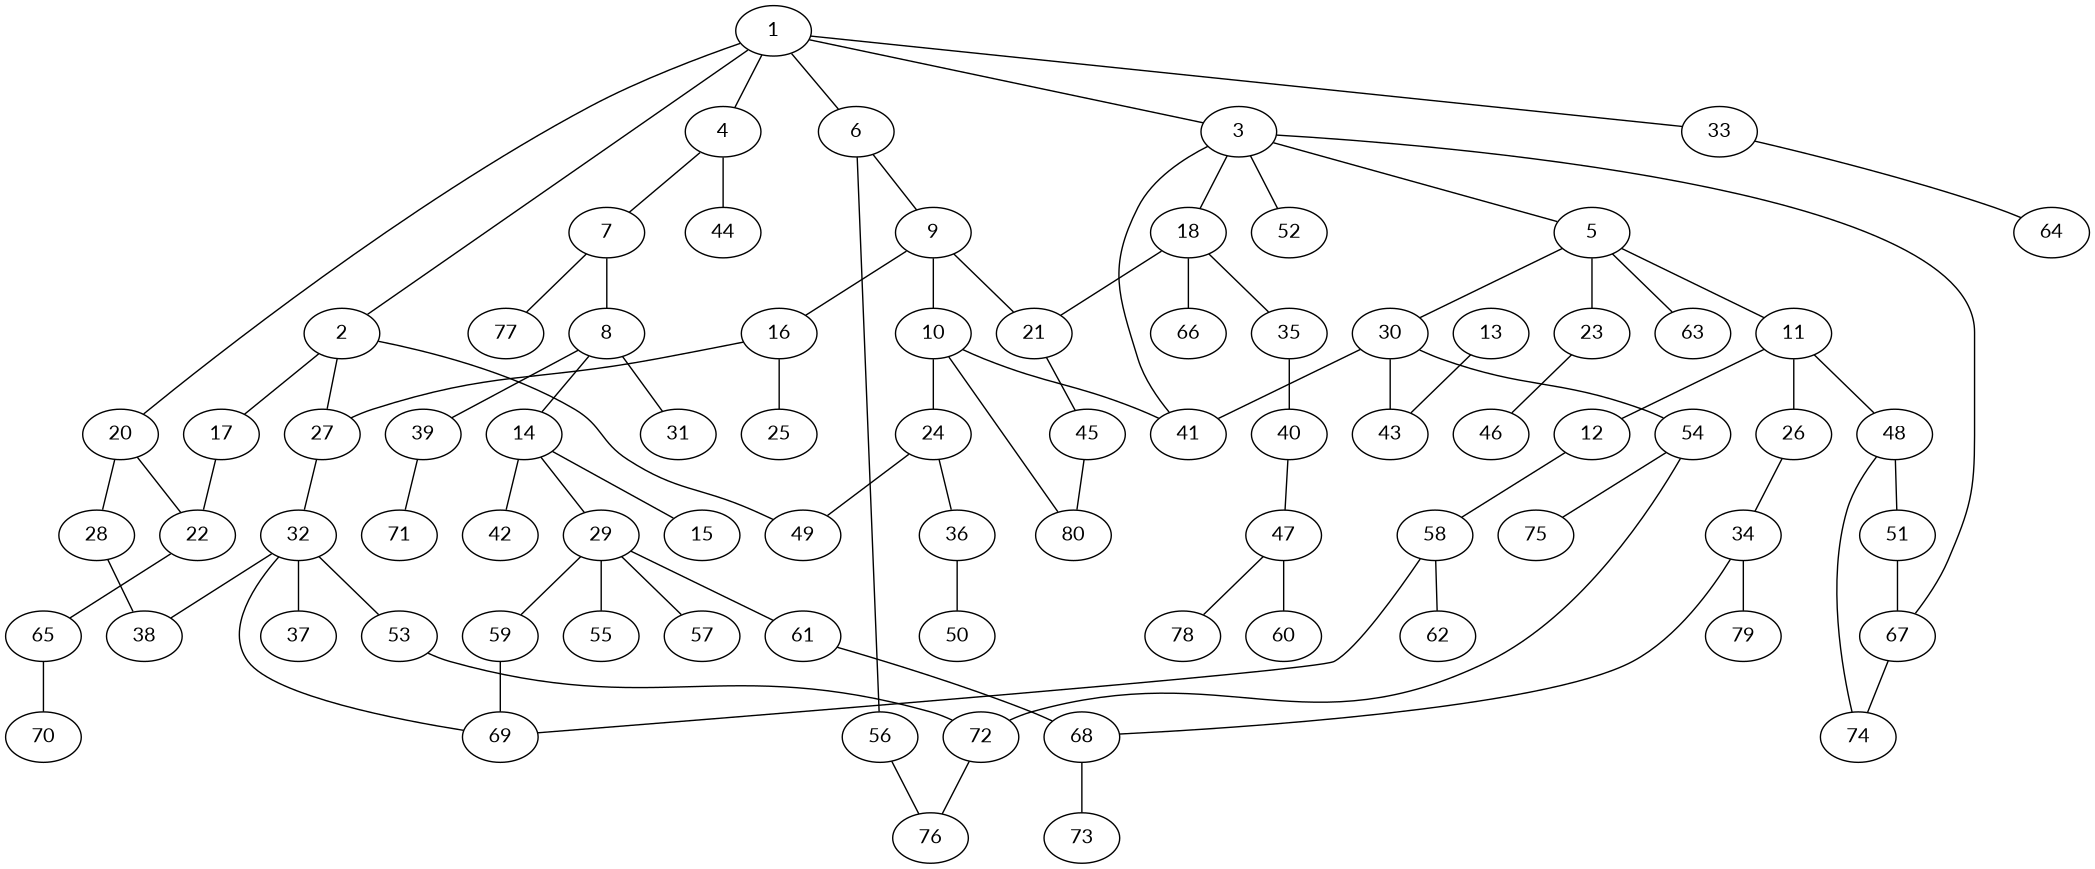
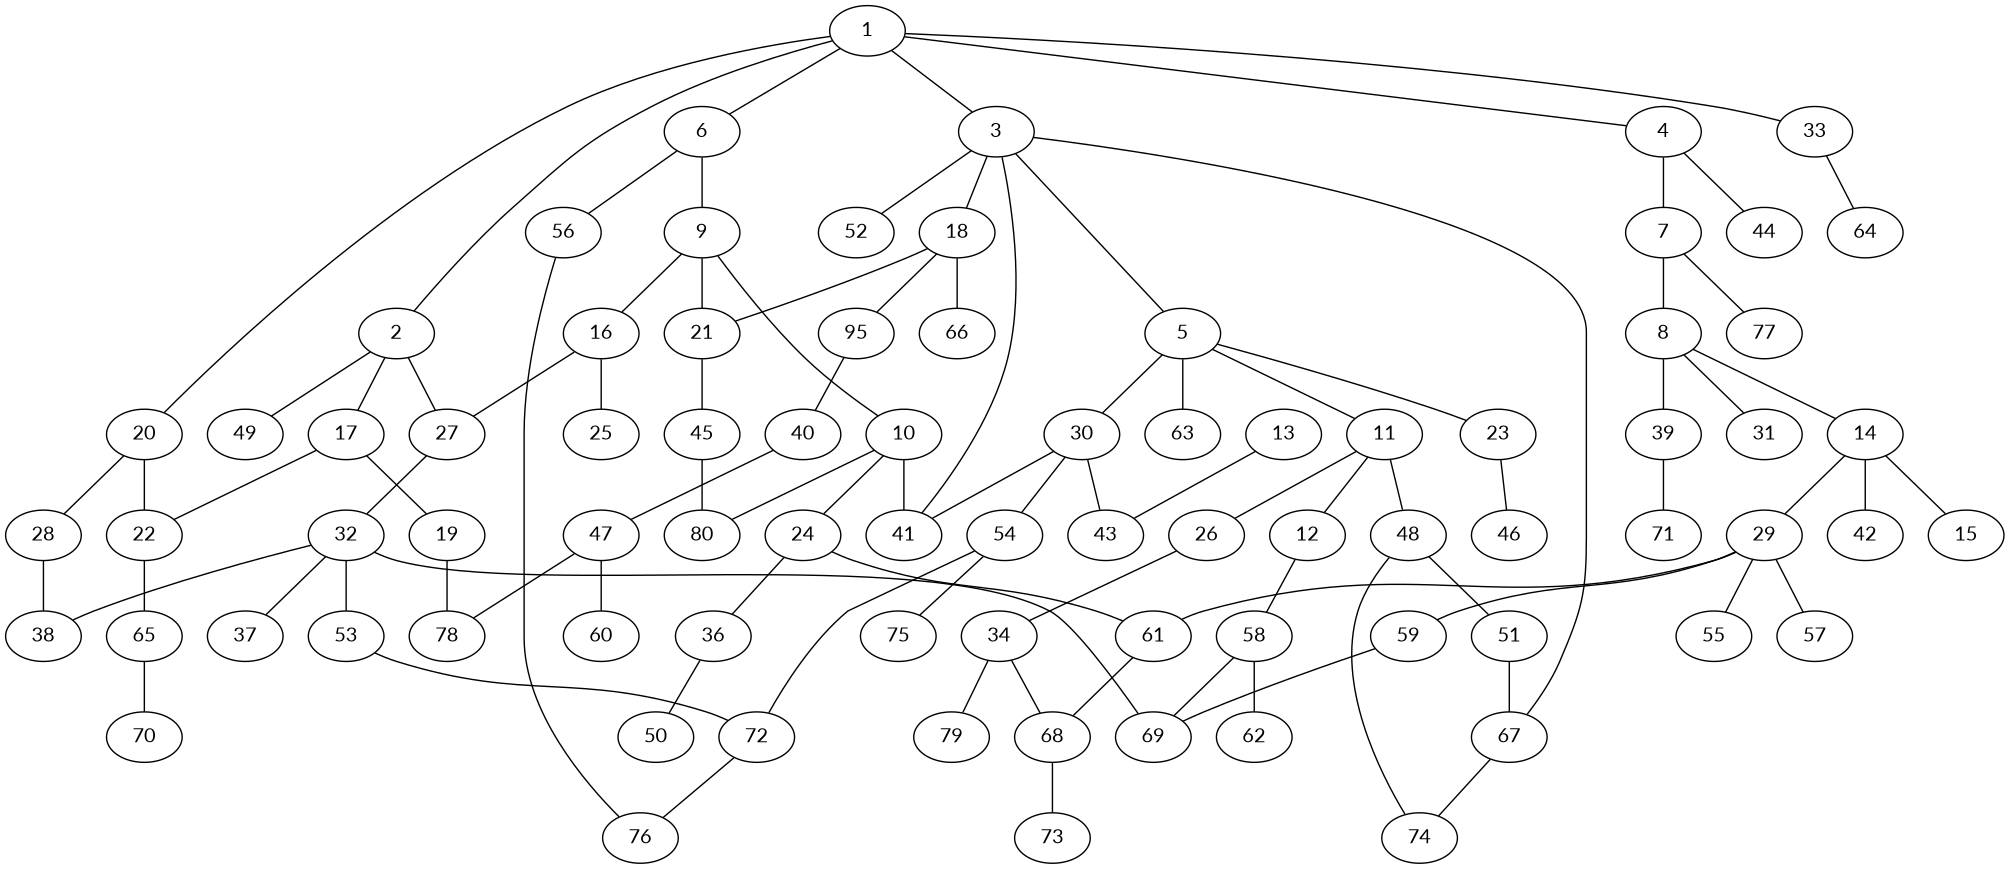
(1289, 334) -> (856, 334)
(860, 491) -> (1029, 595)
none -> (447, 535)
